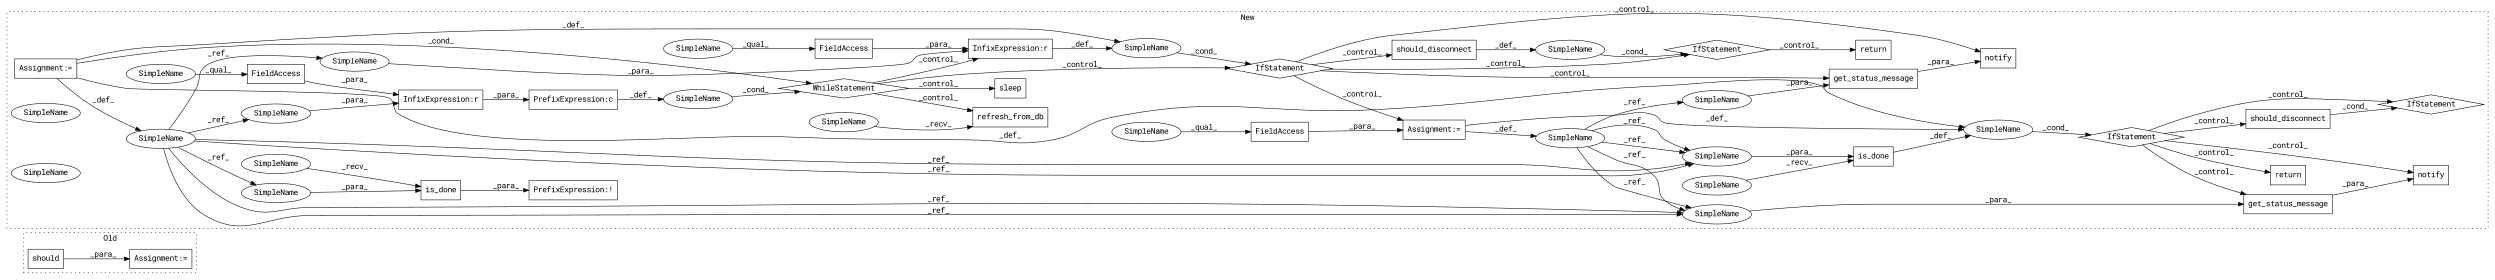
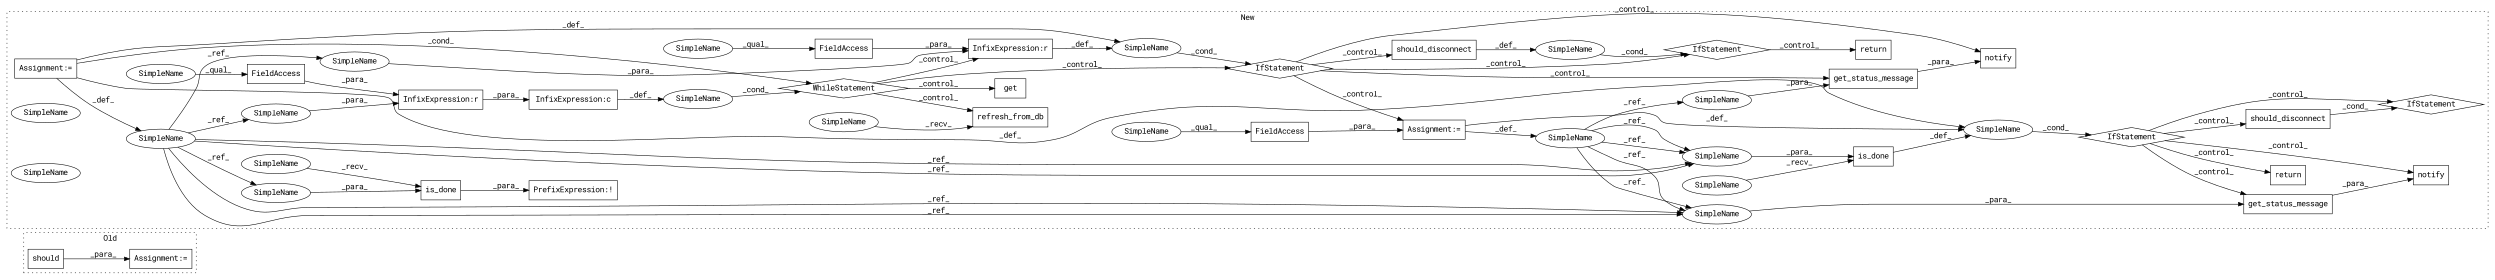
(1010, 88) -> (1010, 88)
(573, 100) -> (573, 100)
